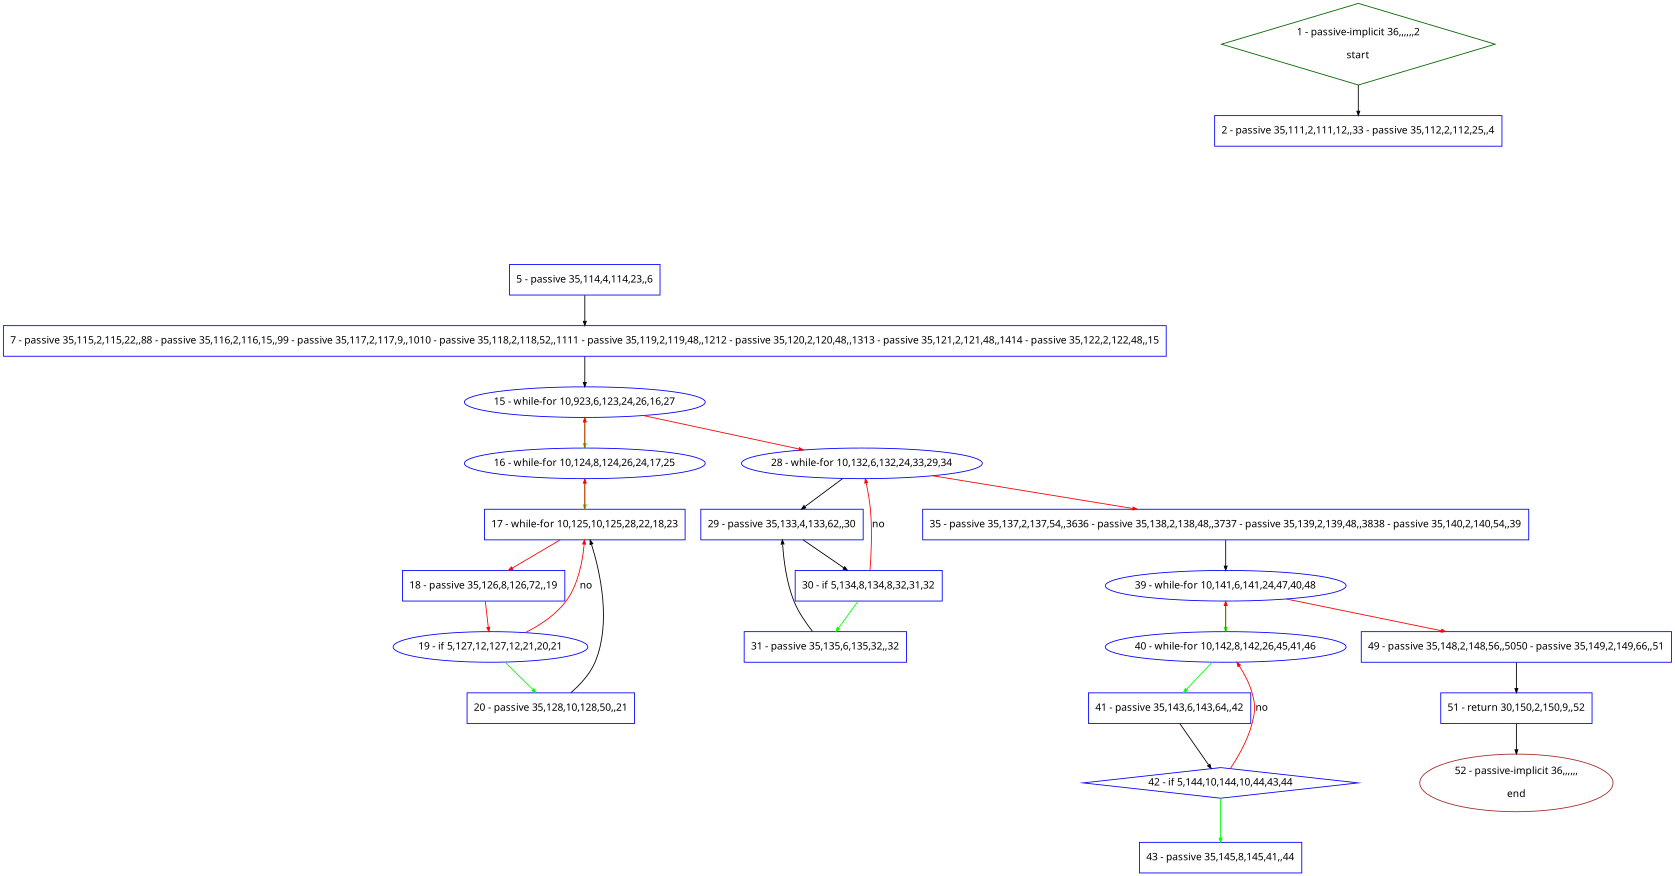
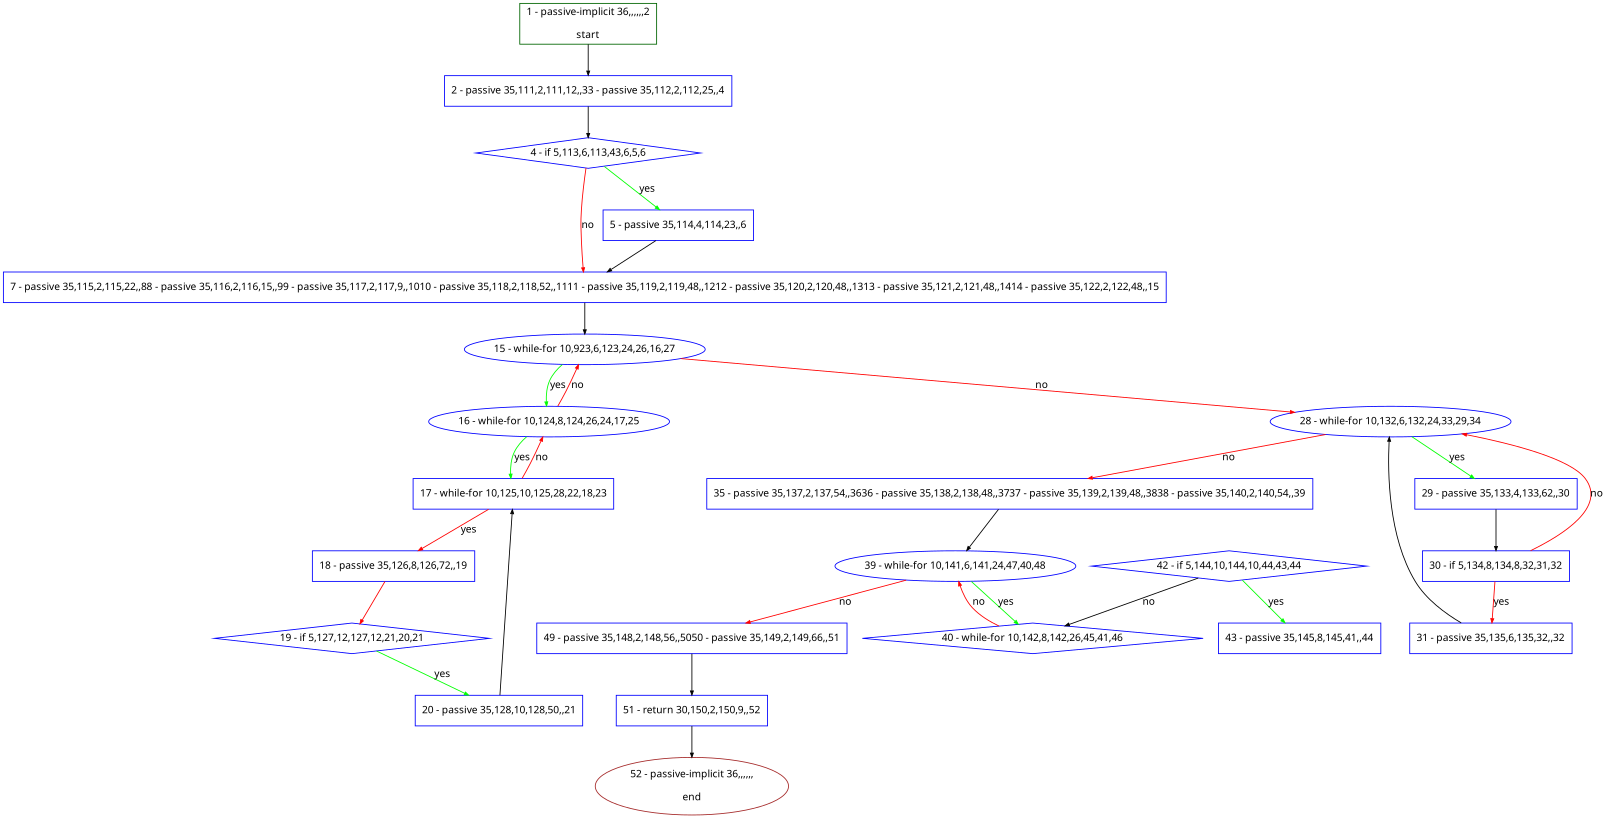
(1358, 44) -> (588, 24)
none -> (588, 153)
(824, 493) -> (1441, 456)
(790, 590) -> (1399, 544)
(568, 598) -> none
(848, 615) -> (1494, 600)
(490, 647) -> (352, 638)
(1226, 647) -> (1033, 638)
(1170, 708) -> none
(1253, 718) -> (1134, 601)
